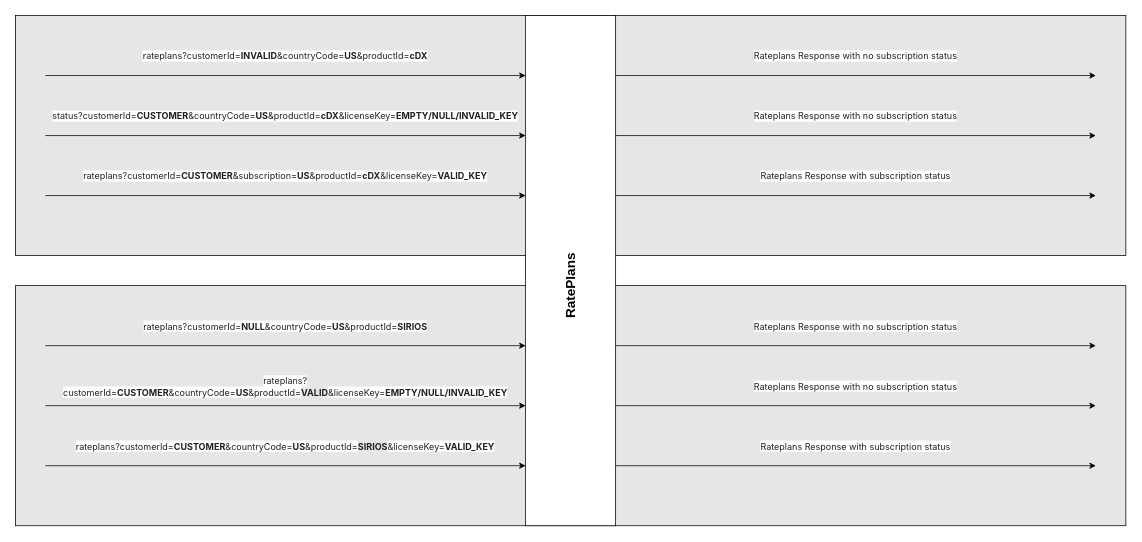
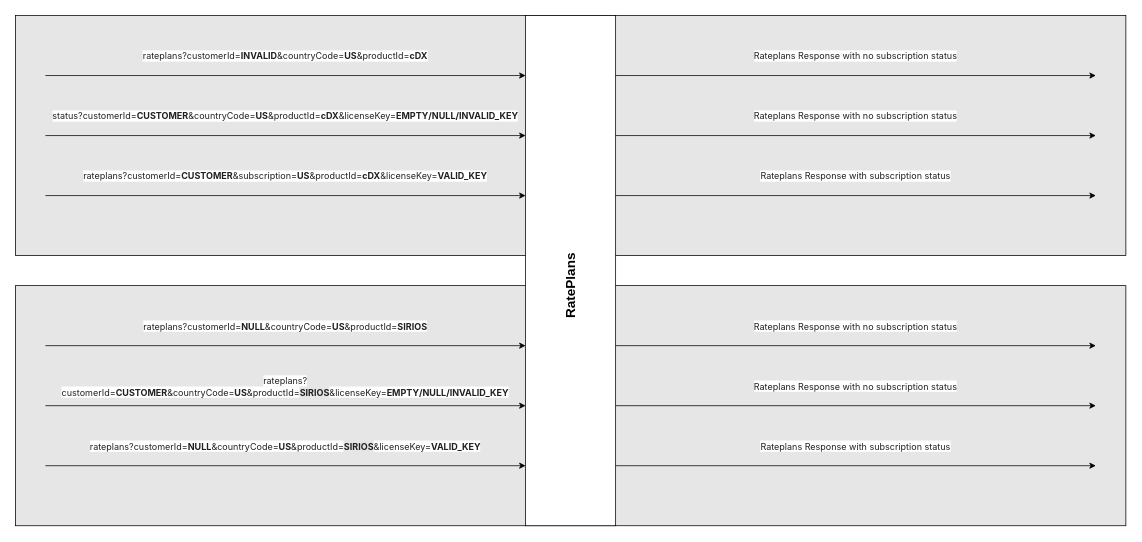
(285, 387) -> (285, 387)
(285, 447) -> (285, 447)
